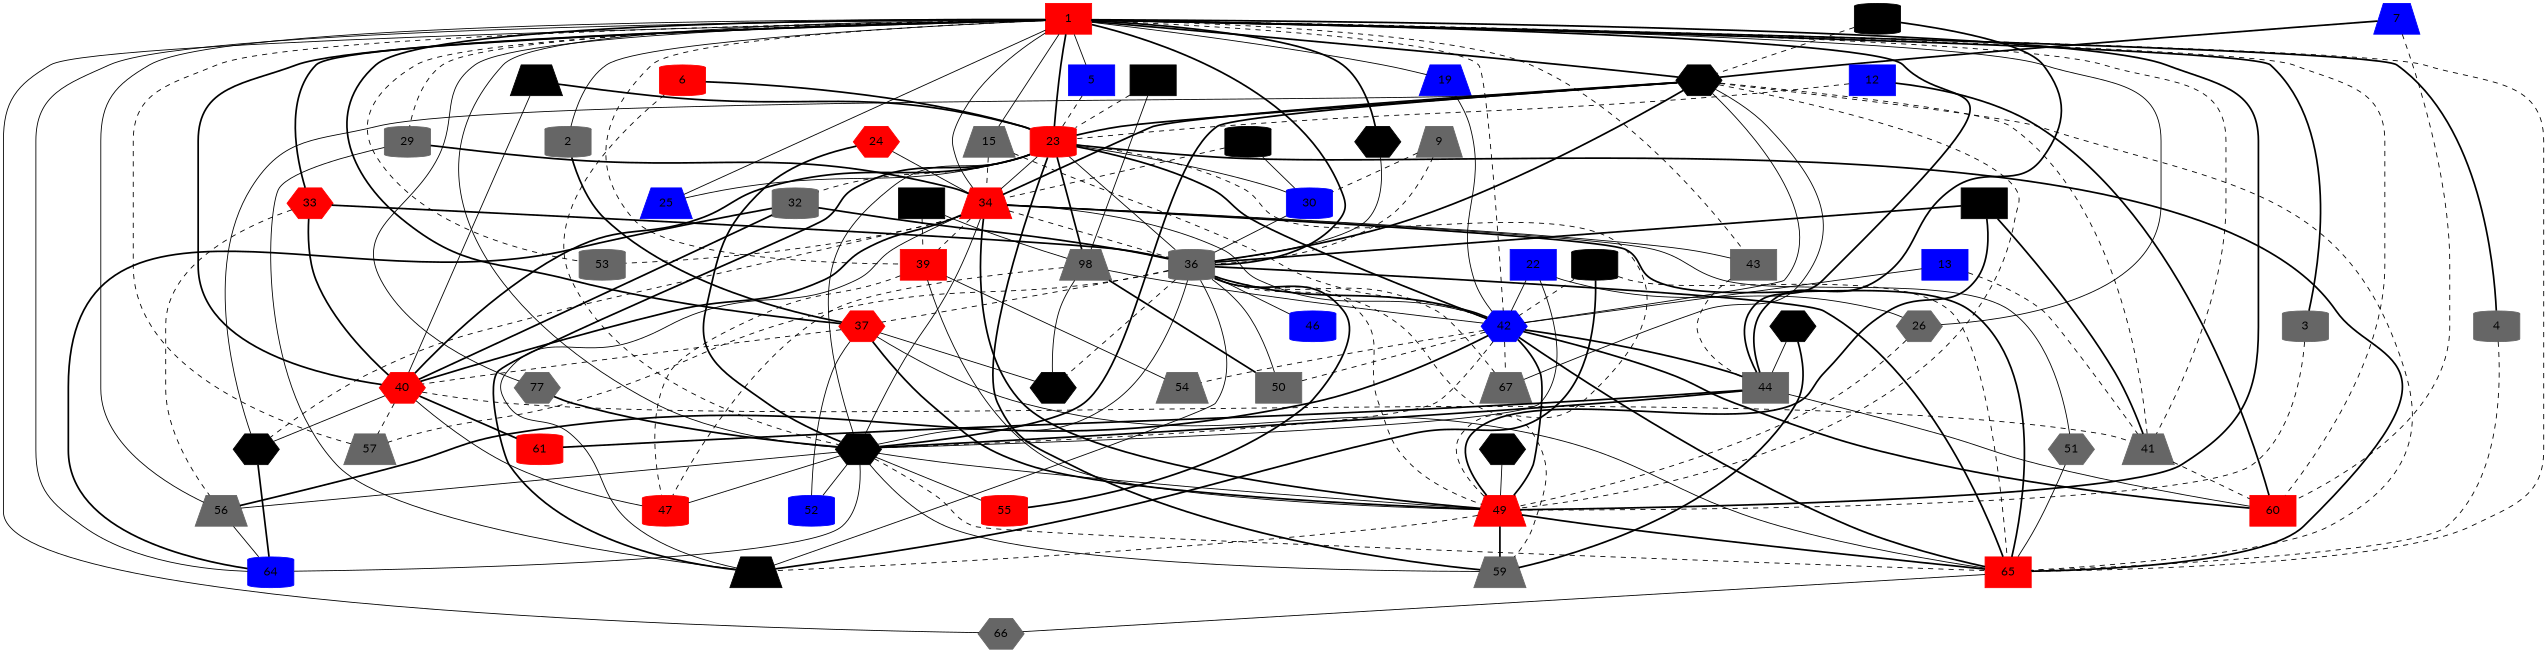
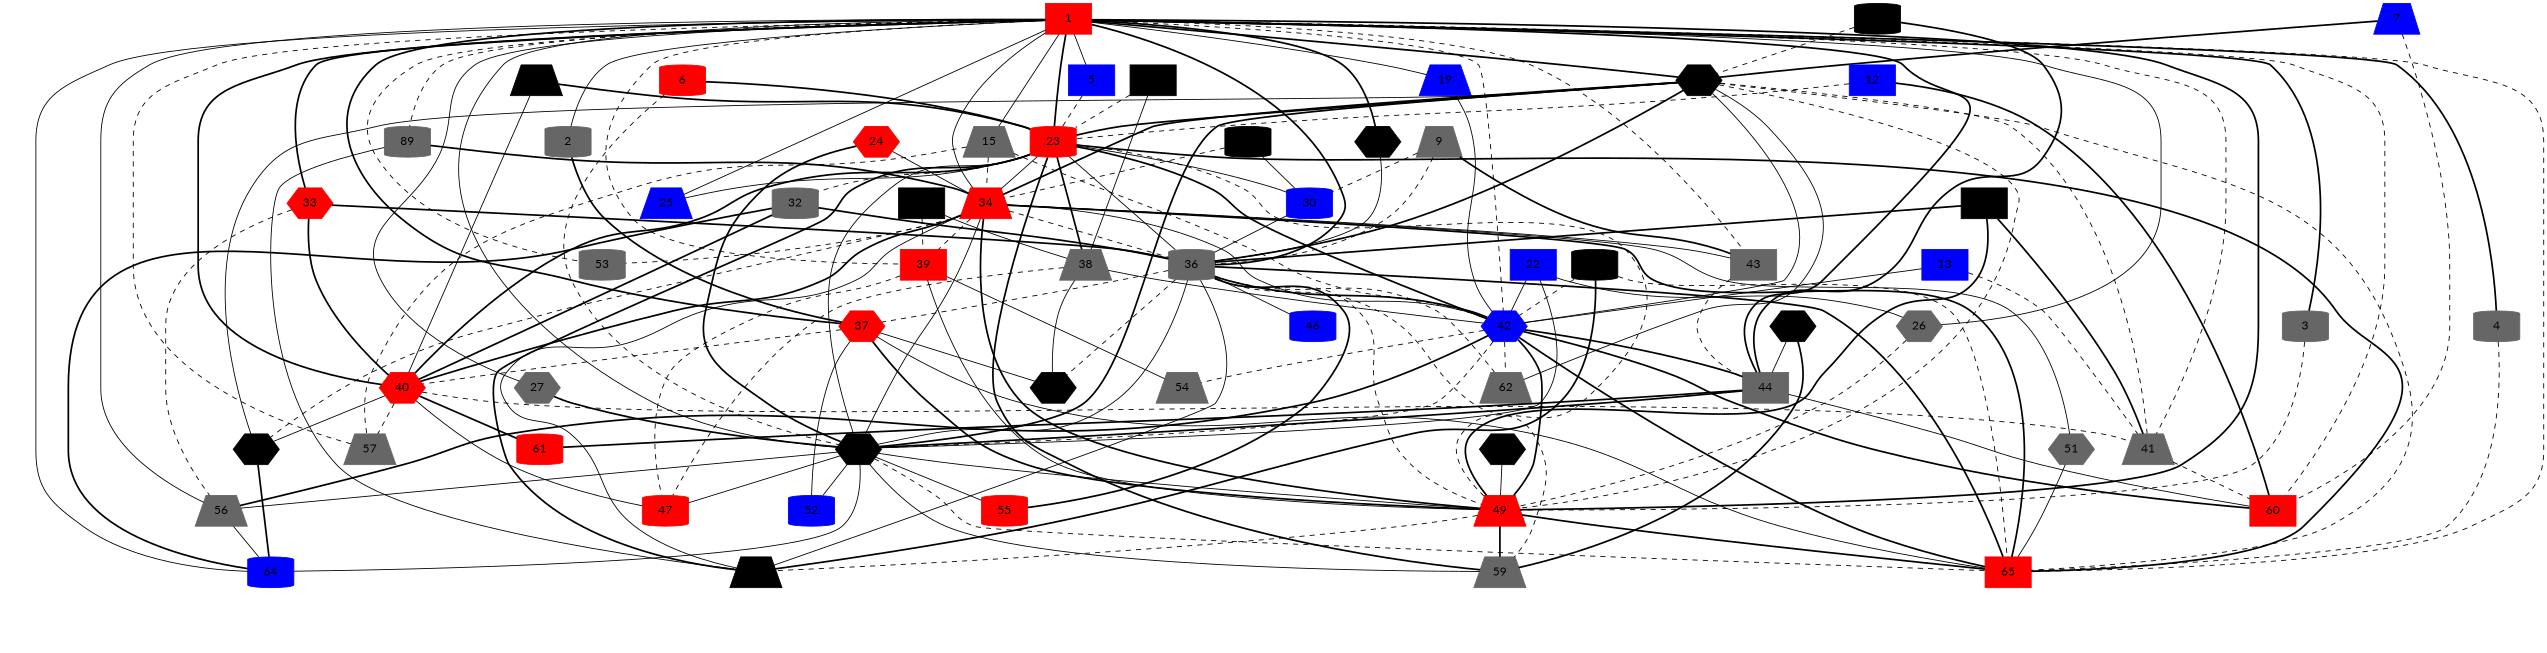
(407, 142) -> (407, 142)
none -> (1588, 224)
(1086, 265) -> (1086, 265)
(772, 327) -> (605, 197)
(537, 388) -> (537, 388)
(1279, 388) -> none
(1506, 388) -> (1506, 388)
(1001, 634) -> none
